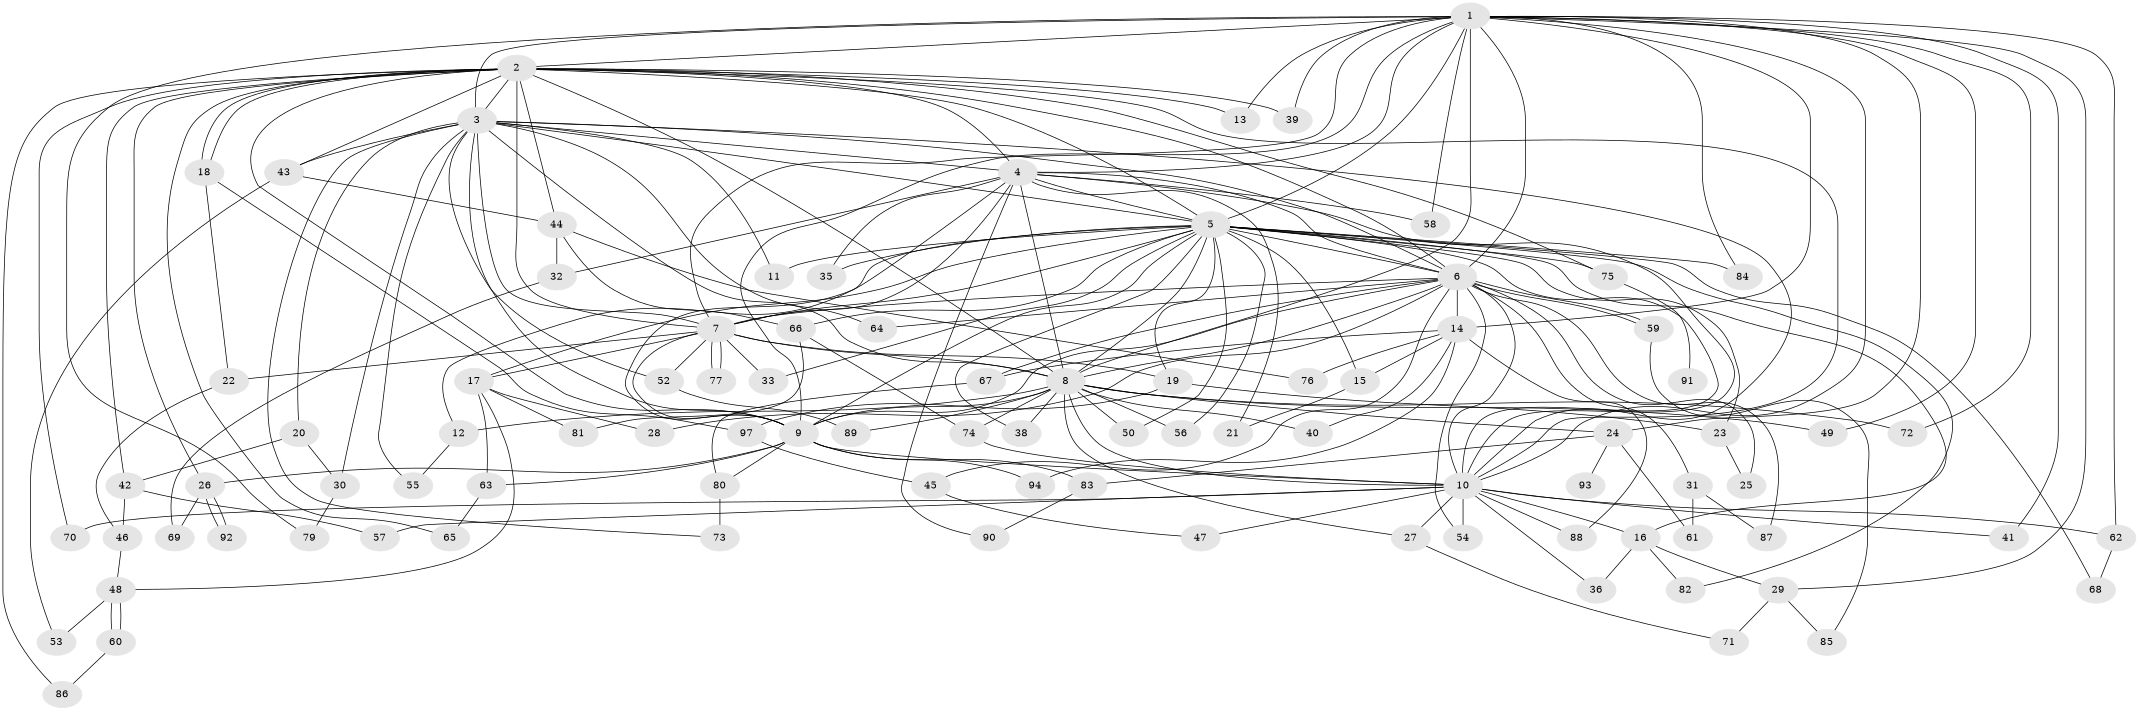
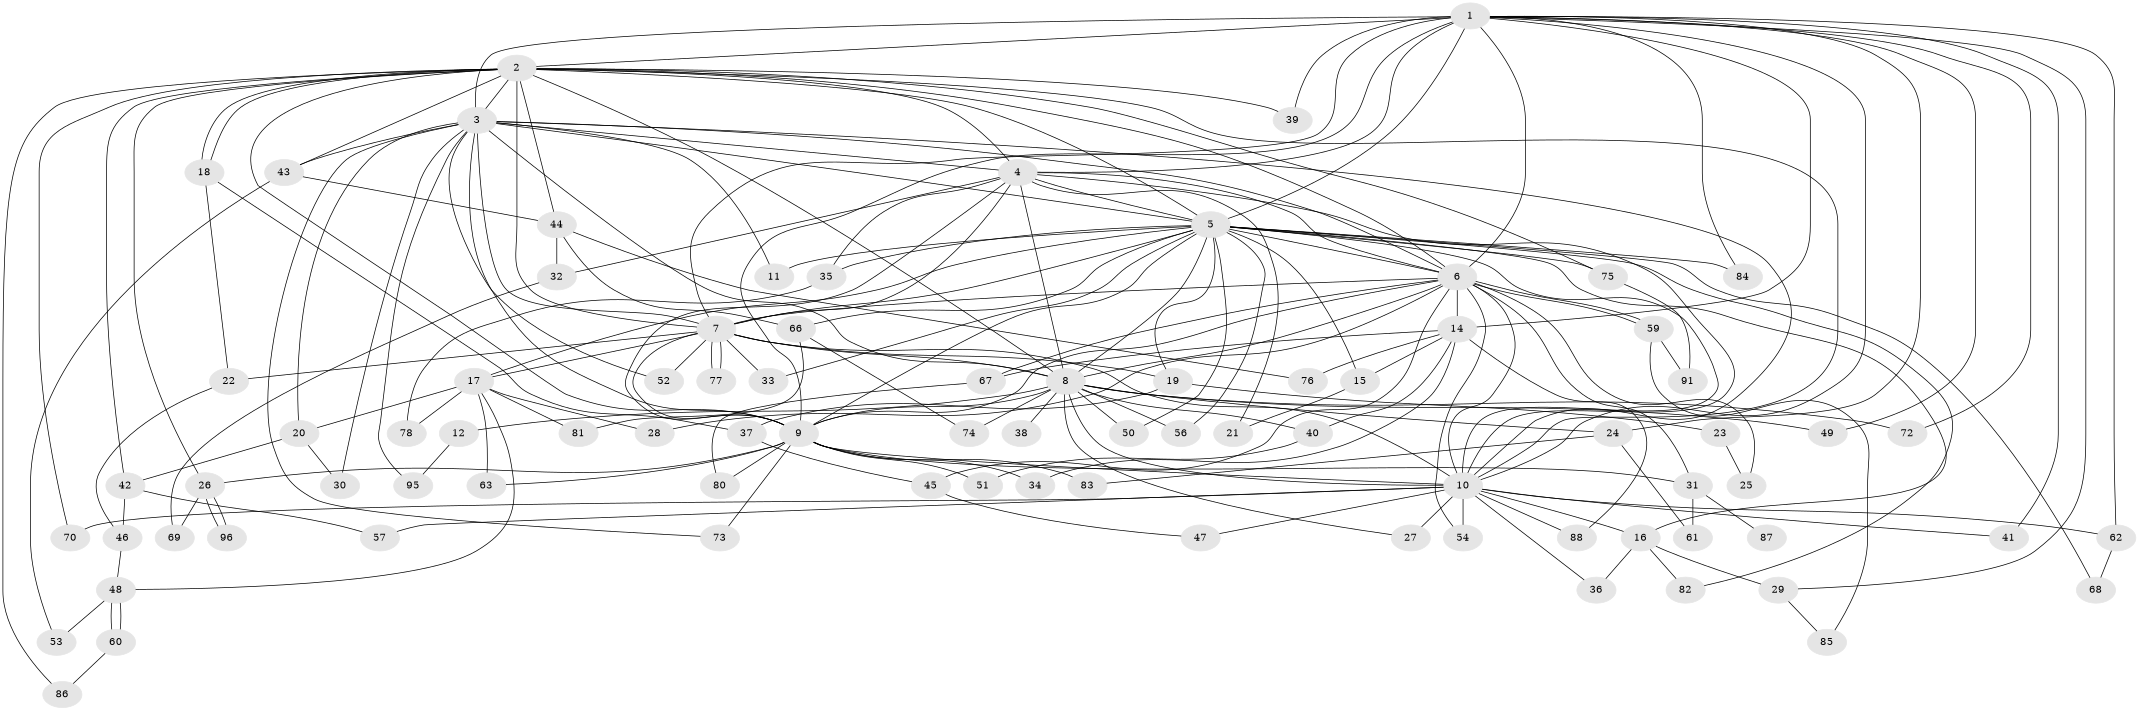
(1240, 120) -> none
(1430, 225) -> none
(1531, 268) -> none
(1386, 272) -> none
(867, 273) -> none
(1059, 327) -> none
(877, 329) -> none
none -> (1671, 355)
(1643, 396) -> none
none -> (387, 407)
none -> (407, 434)
(747, 434) -> (747, 434)
(851, 434) -> none
none -> (1308, 468)
(1213, 472) -> (1011, 353)
(413, 486) -> (413, 486)
none -> (983, 486)
(1035, 486) -> (1035, 486)
(1586, 486) -> none
(720, 509) -> (759, 486)
(227, 538) -> (227, 538)
(310, 538) -> none
(450, 538) -> none
(990, 538) -> none
(1729, 642) -> none
